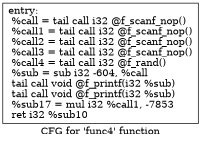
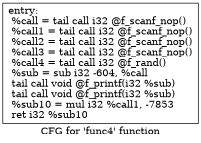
(91, 105) -> (91, 105)
